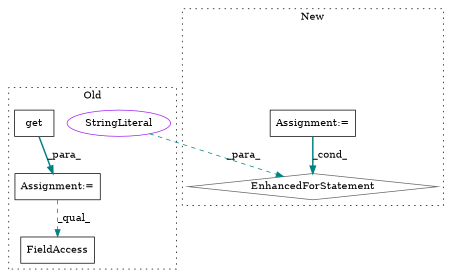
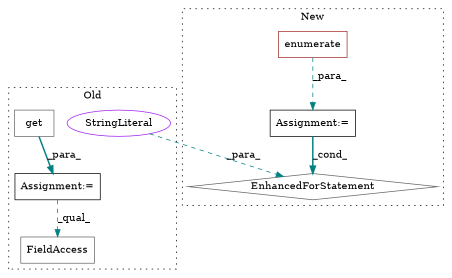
none -> (313, 44)
(34, 123) -> (34, 123)
(58, 250) -> (58, 250)
